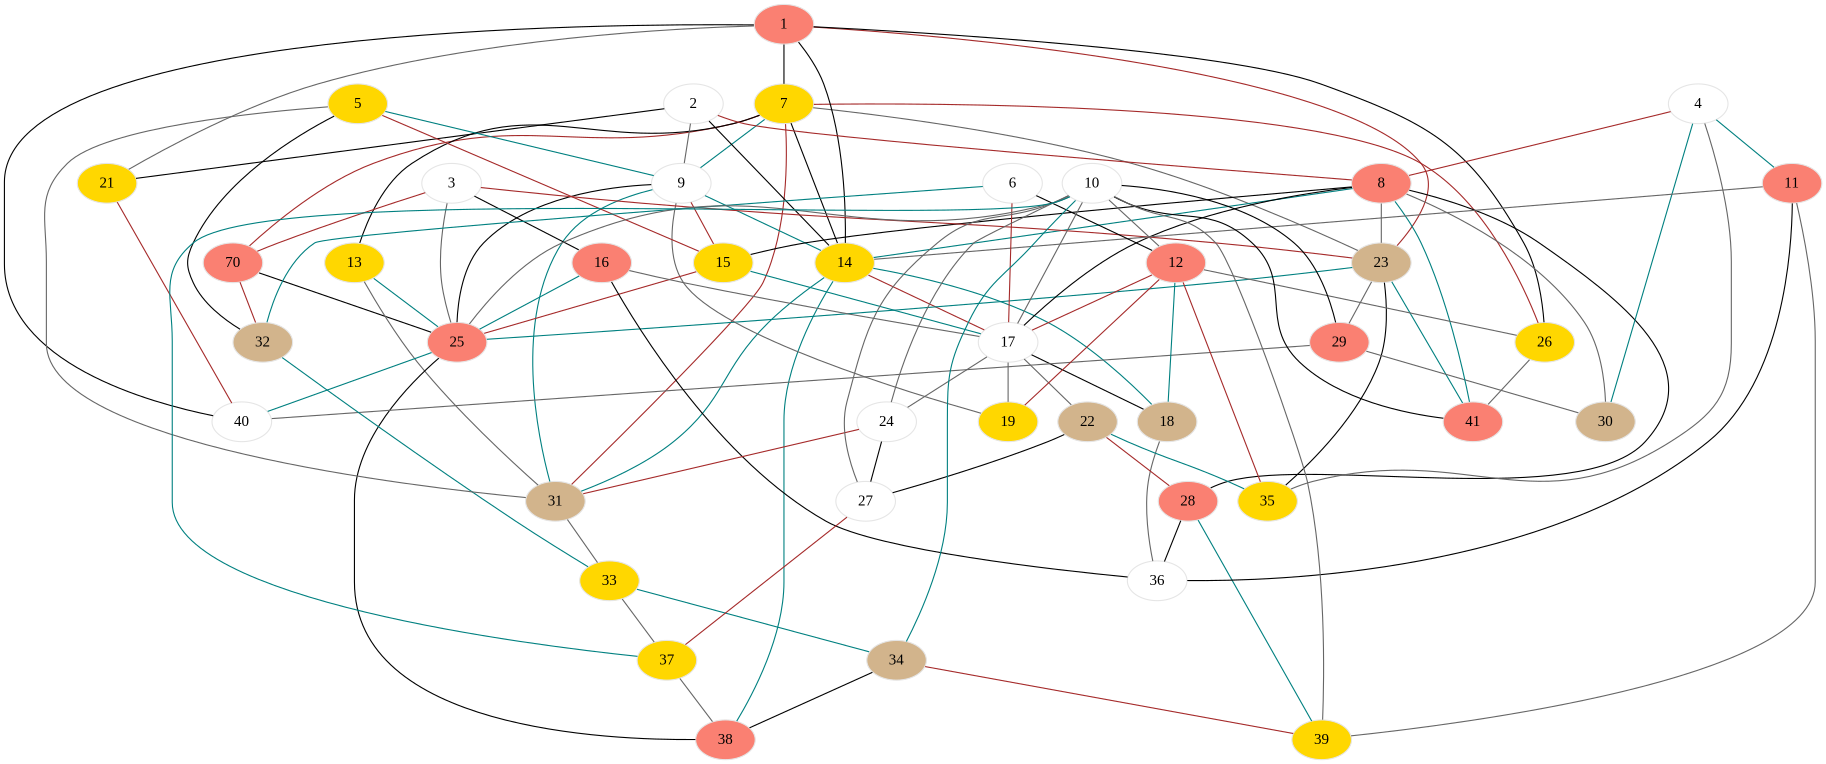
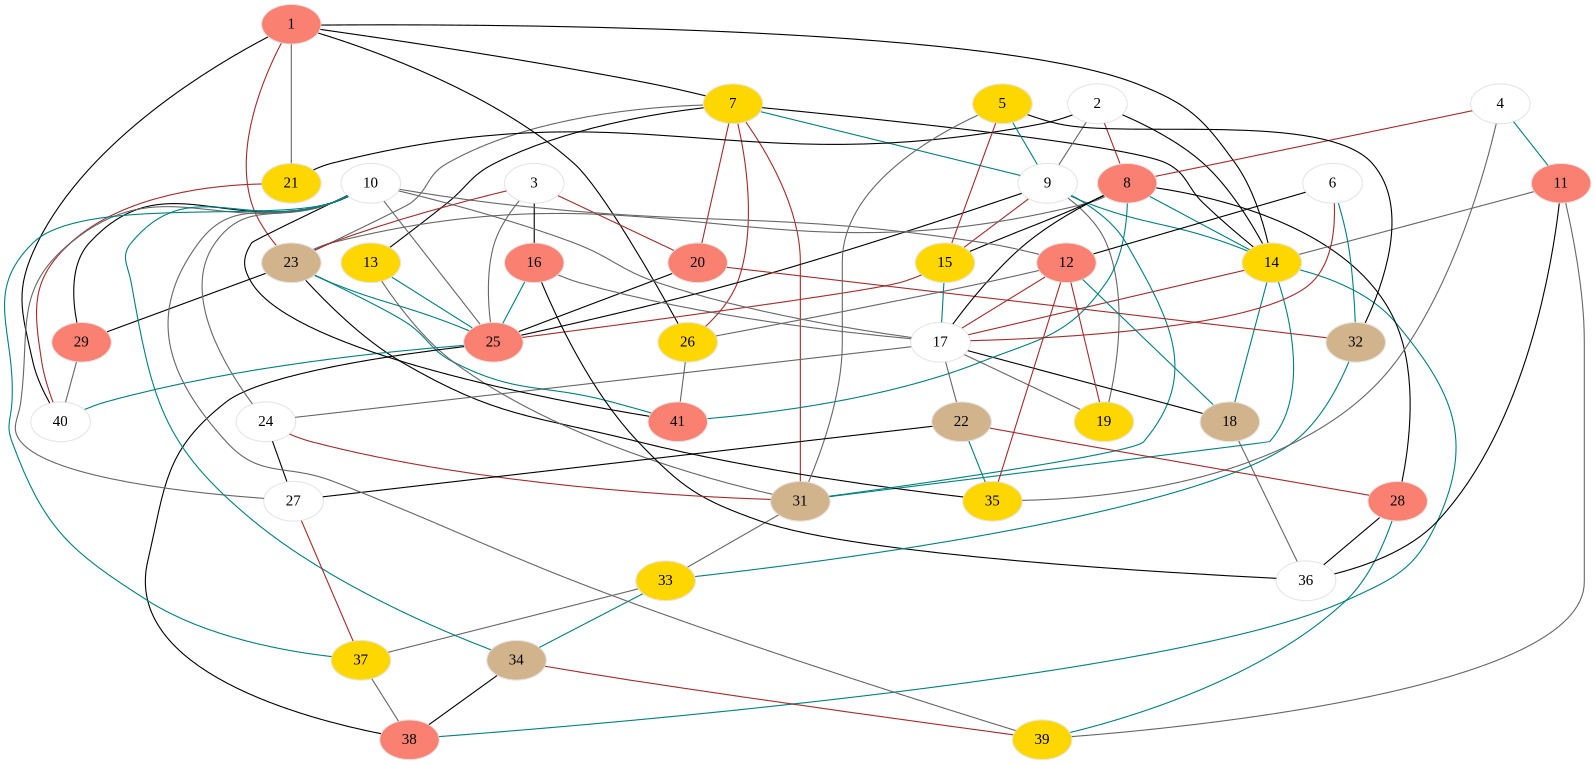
(233, 263) -> (698, 263)
(1364, 296) -> (186, 303)
(1605, 422) -> none
